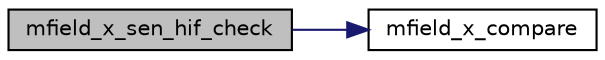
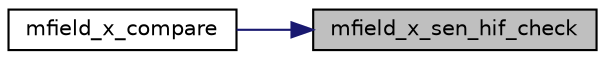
(320, 30) -> (264, 30)
